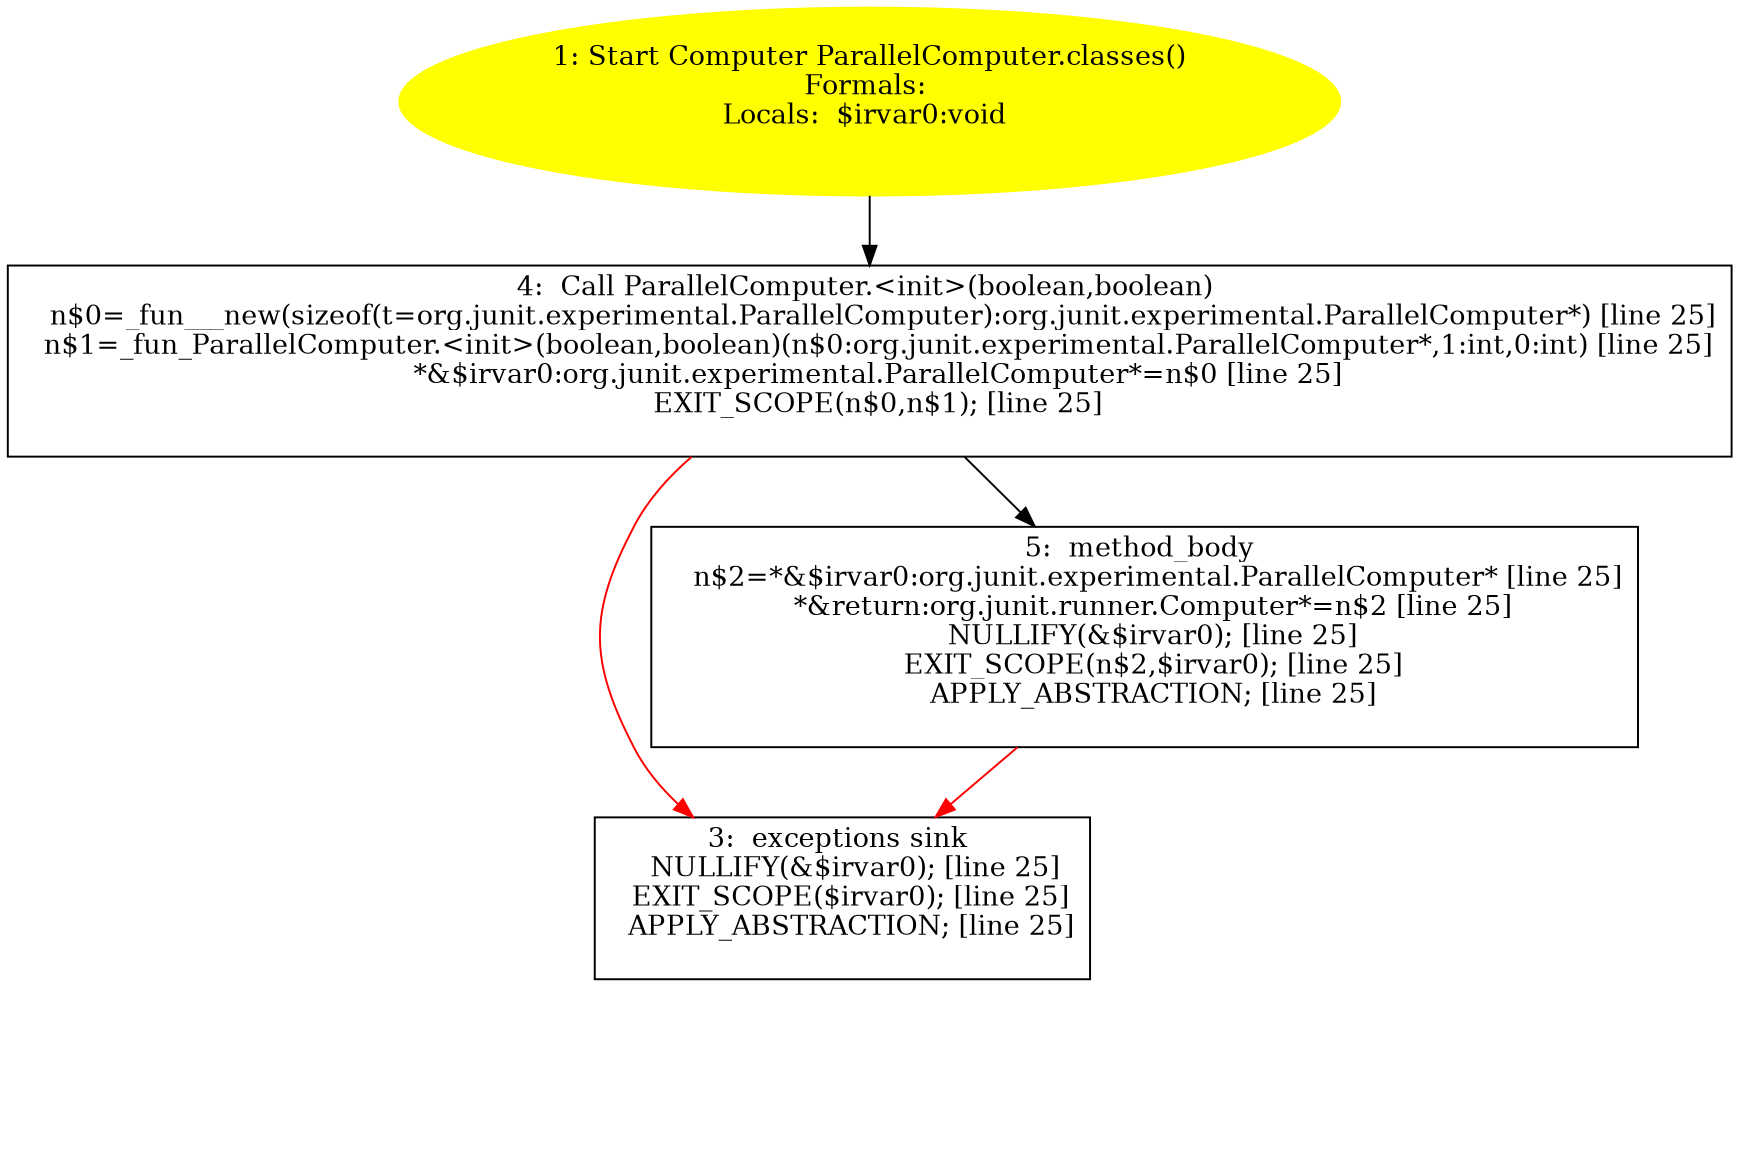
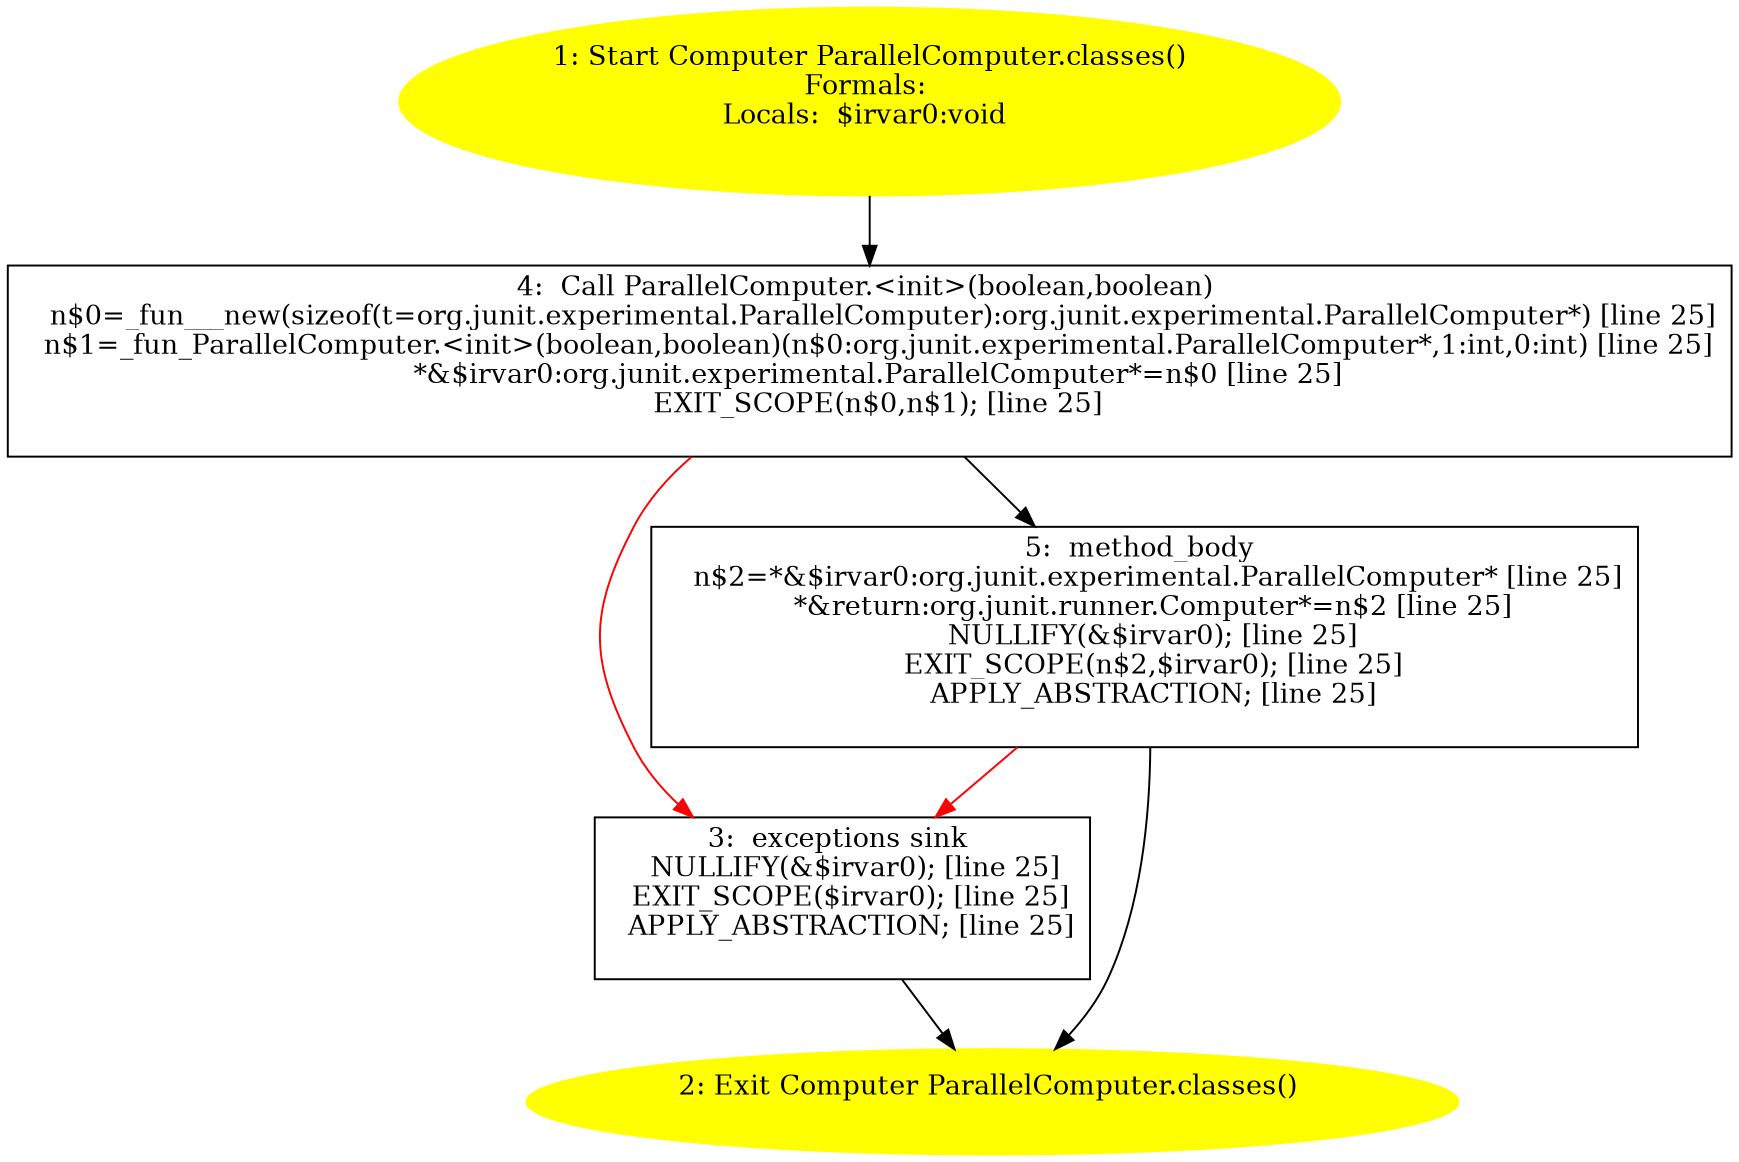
none -> (993, 1102)
